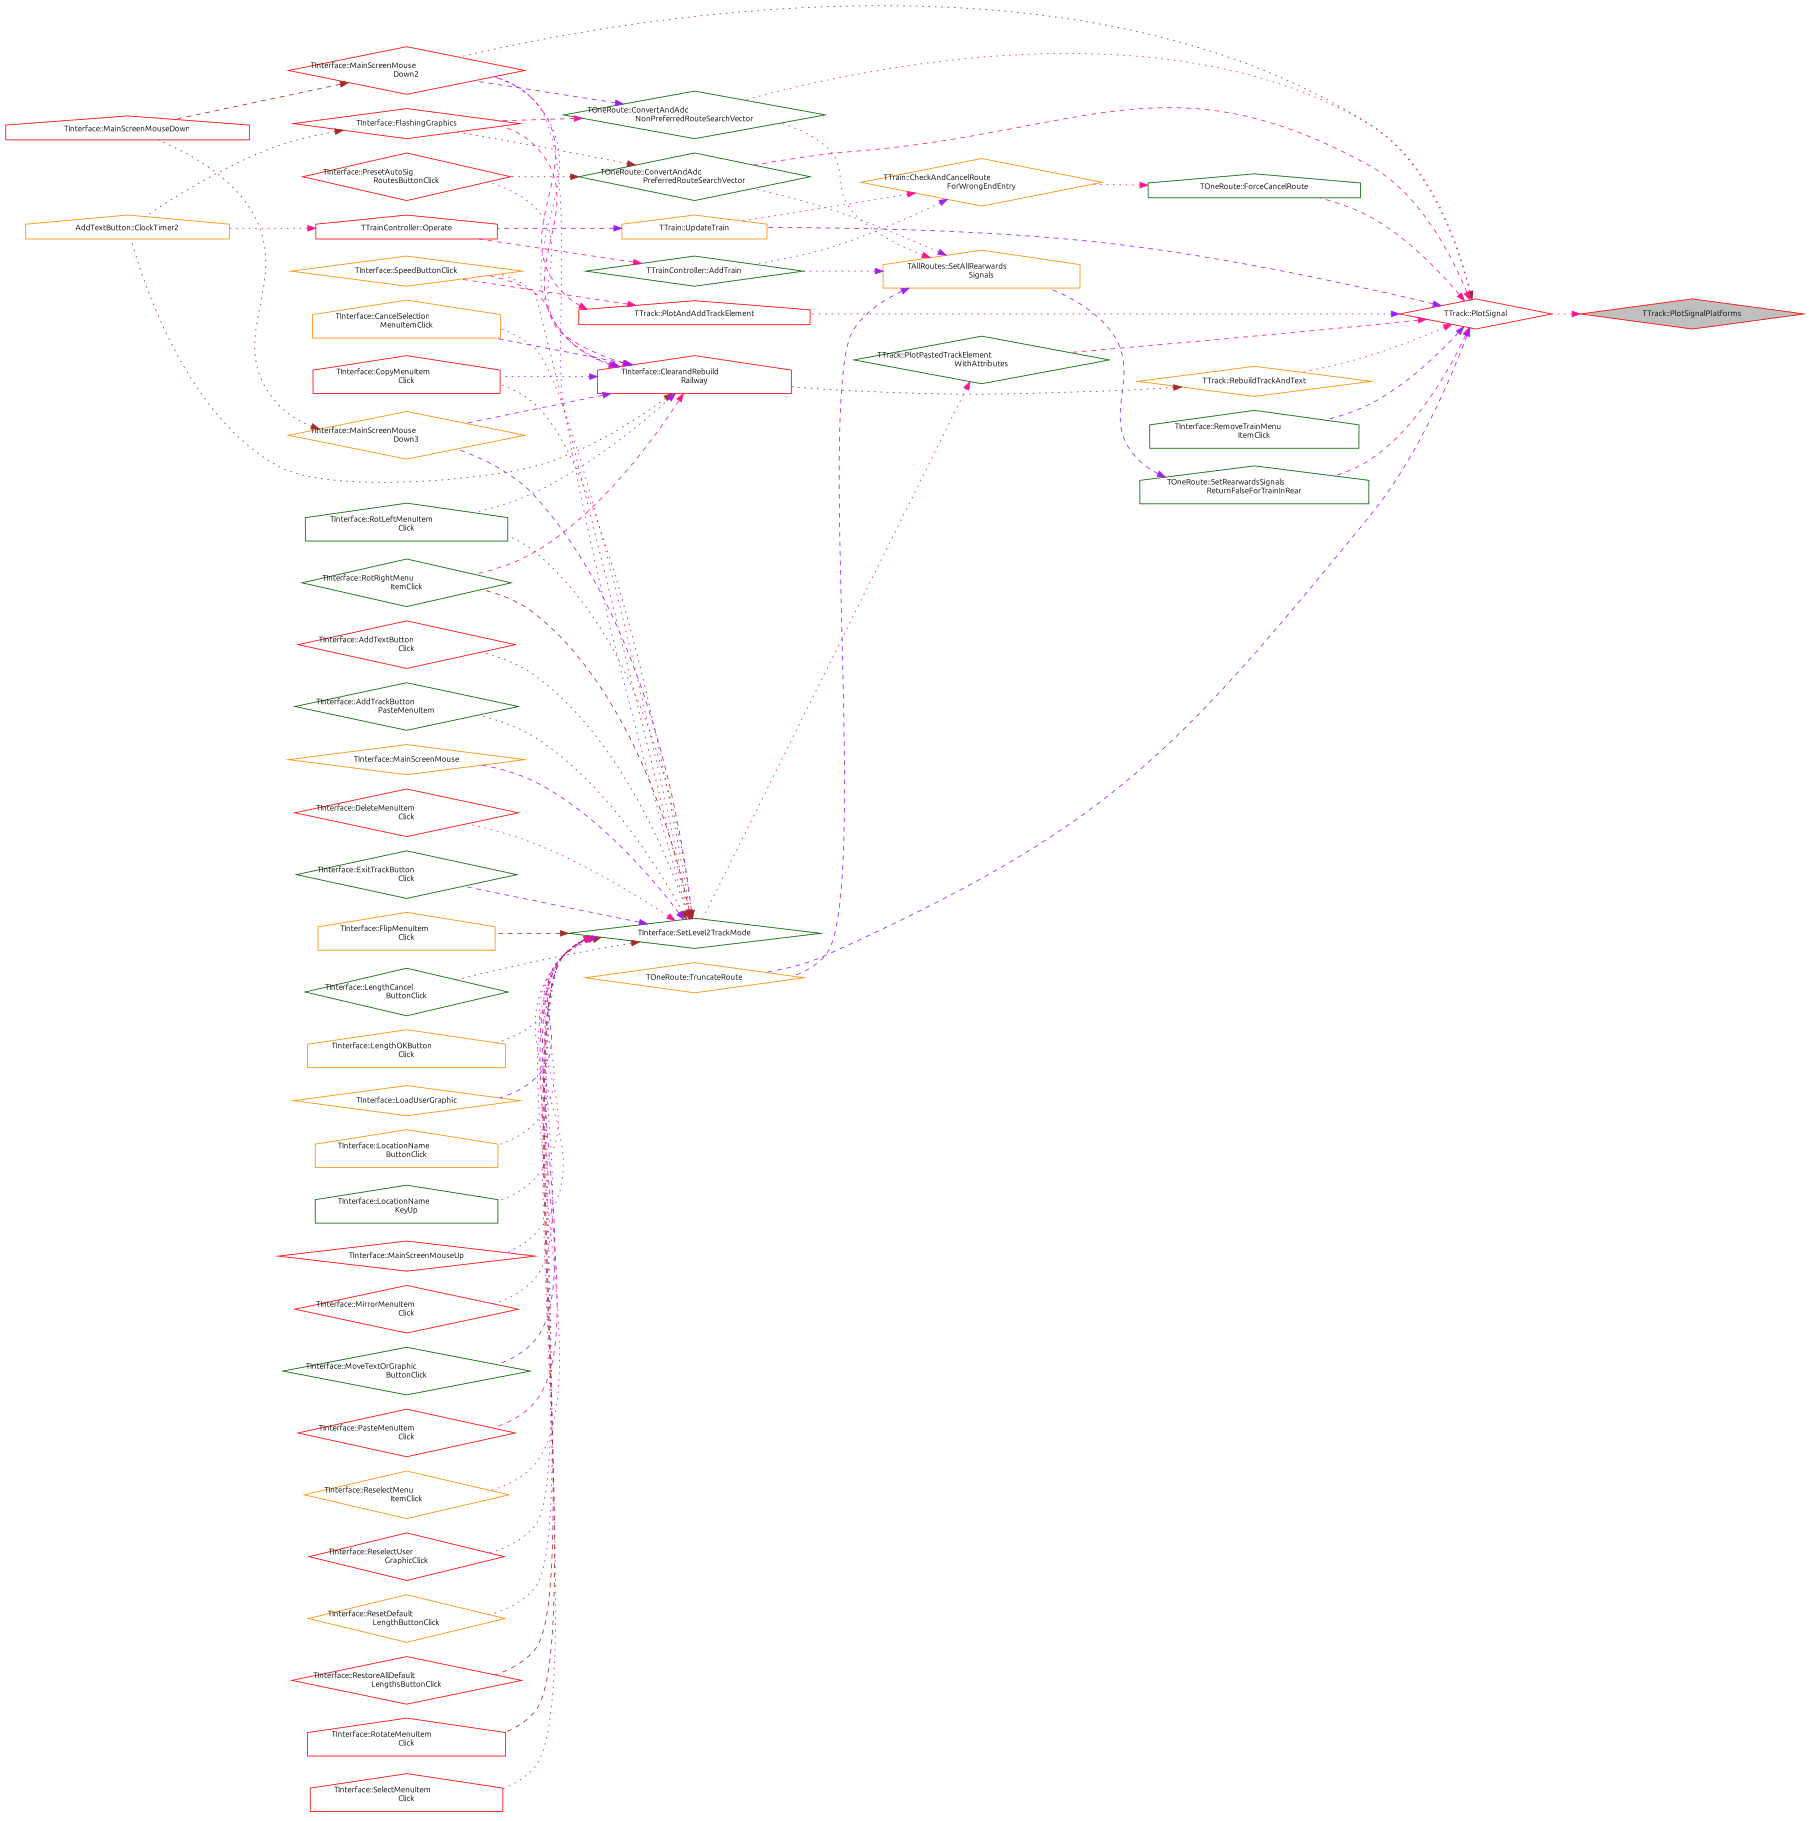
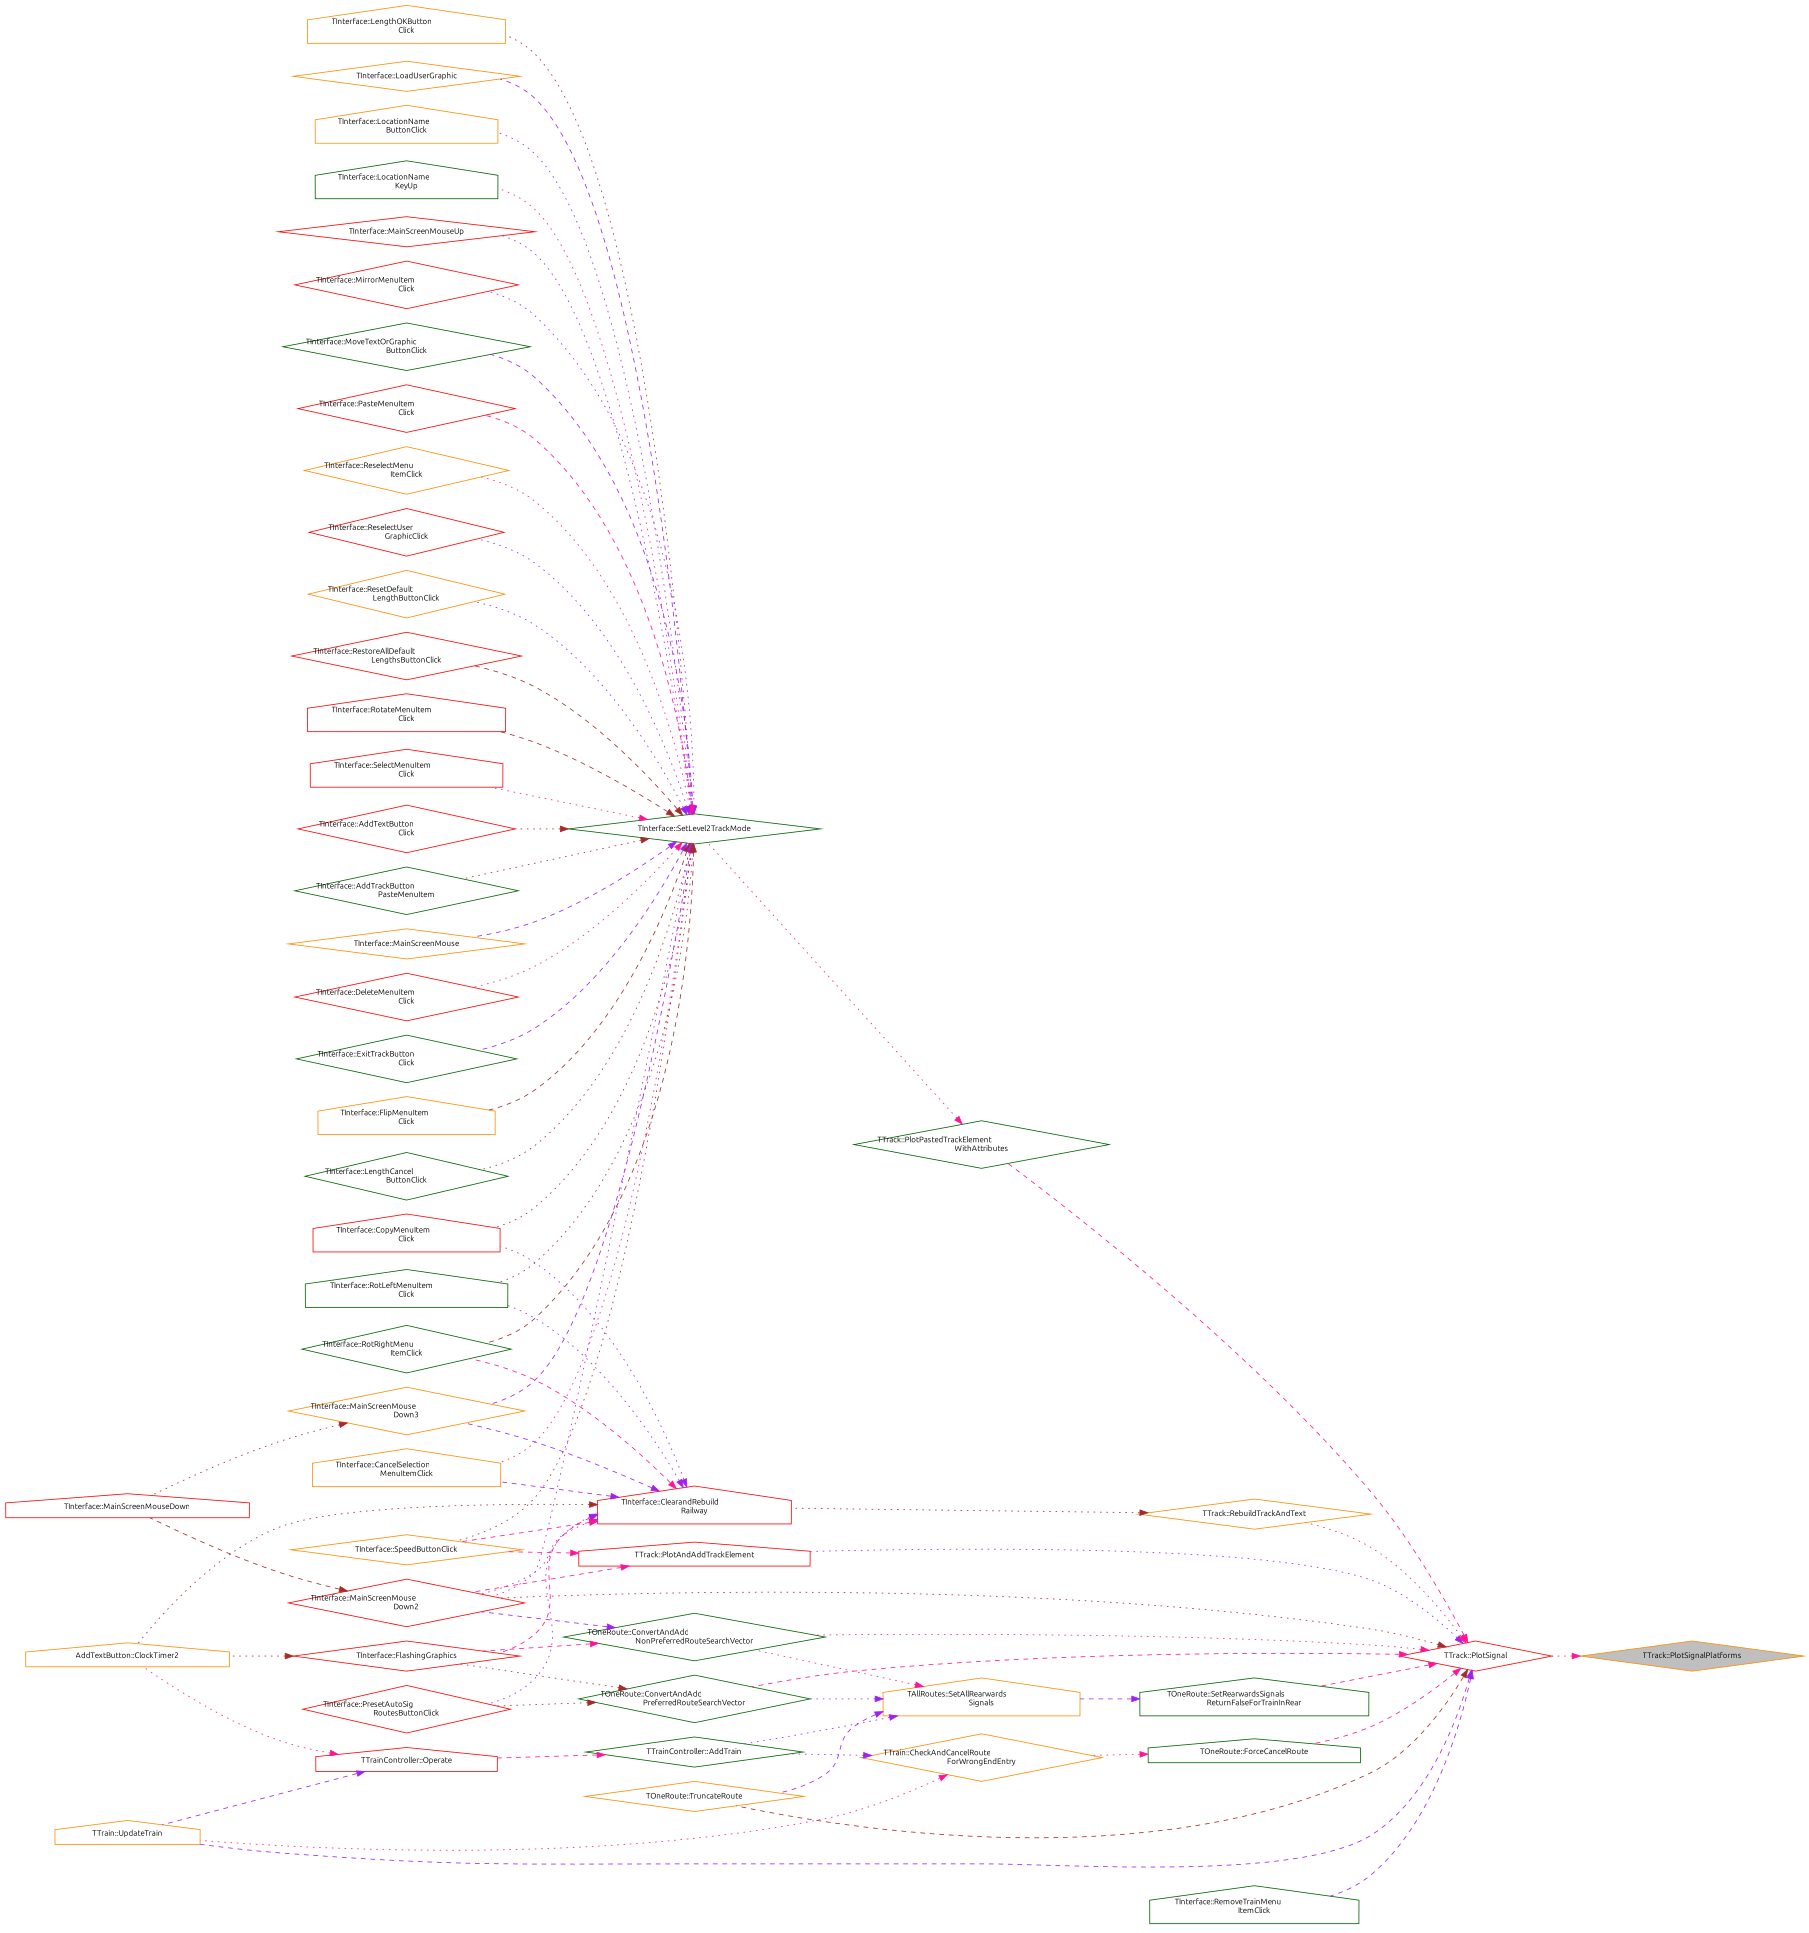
(567, 228) -> (260, 1799)
(1692, 314) -> (1692, 1656)
(1184, 729) -> (1124, 1833)
